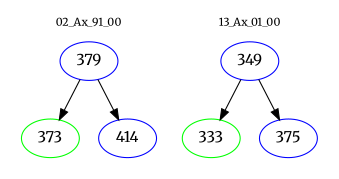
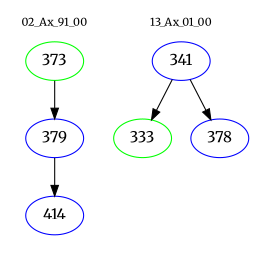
(250, 61) -> (181, 61)
(72, 95) -> (55, 94)
(288, 138) -> (220, 138)
